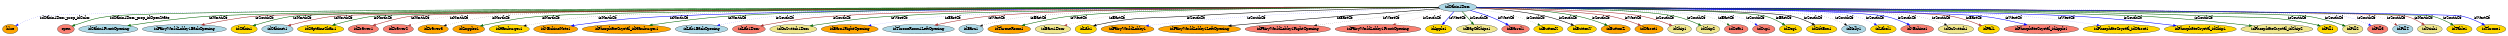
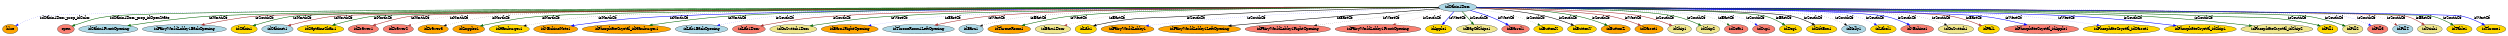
(2423, 18) -> (2423, 18)
